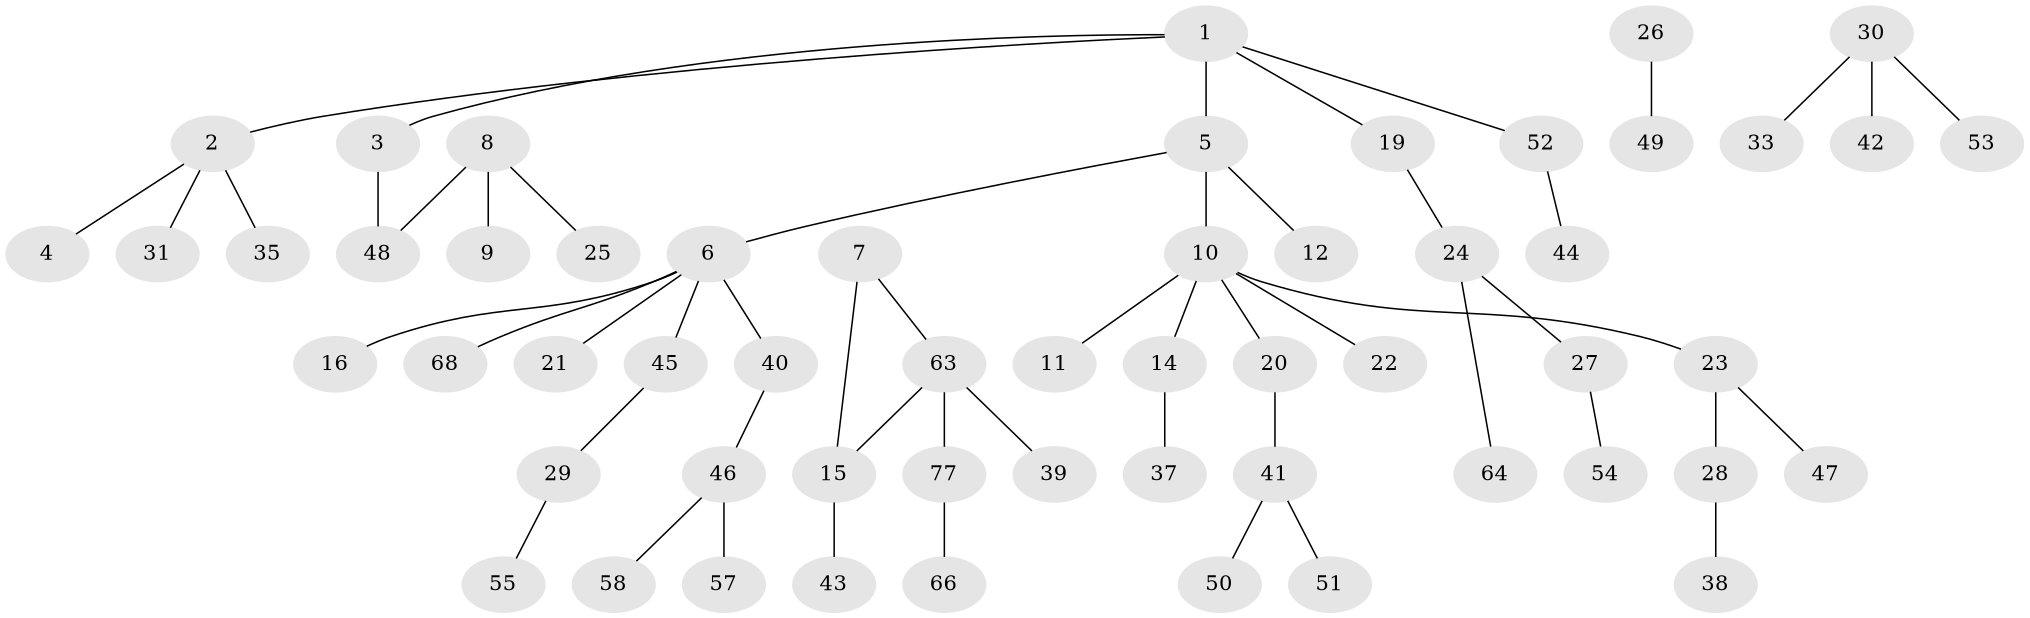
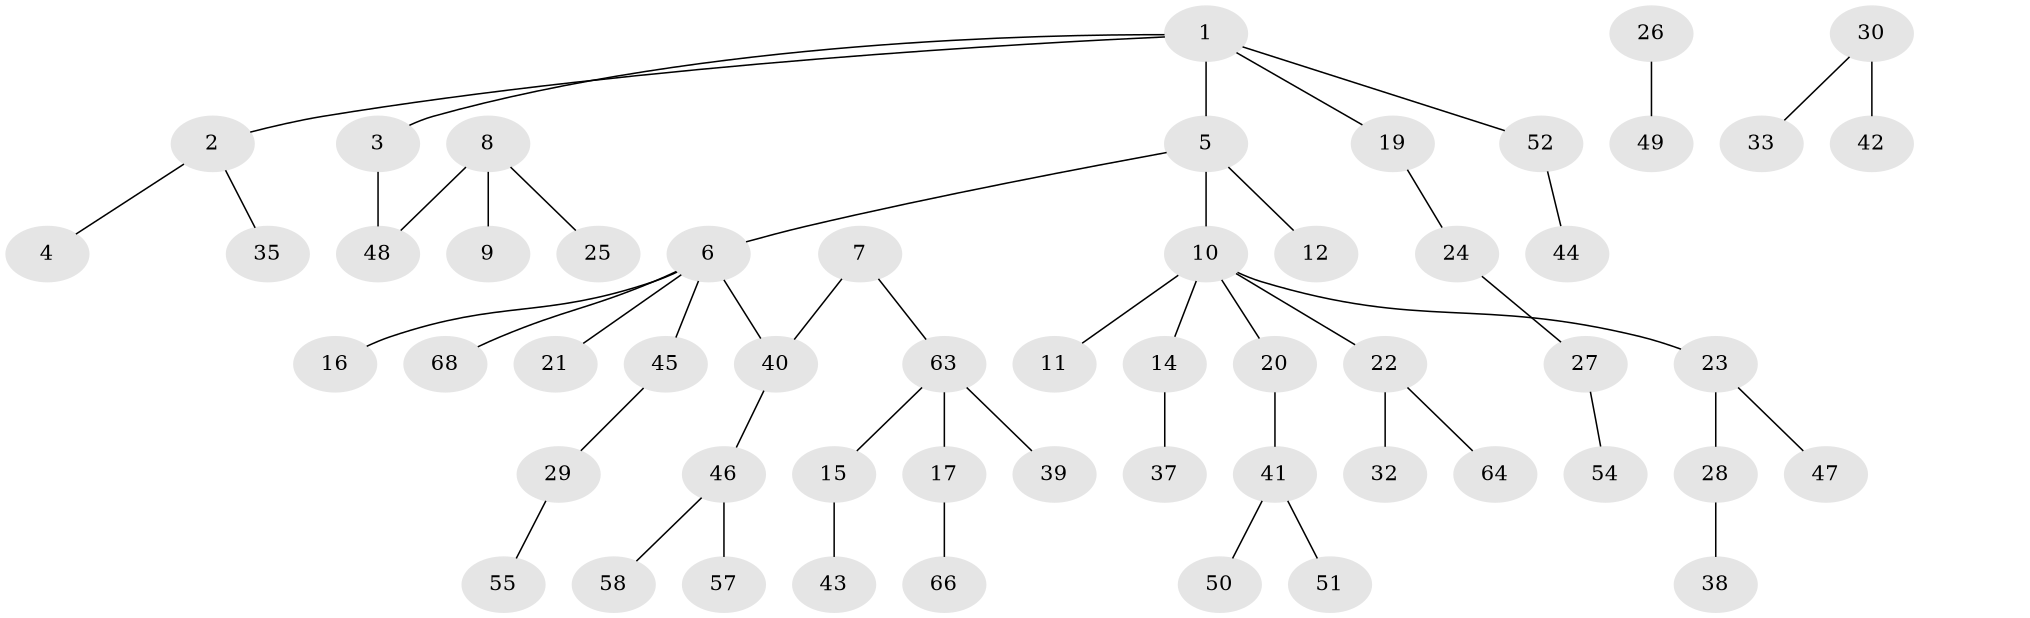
(1982, 144) -> none
(158, 254) -> none
(847, 364) -> (818, 309)
(1476, 364) -> (1440, 419)
(944, 474) -> (944, 474)
none -> (1385, 474)
